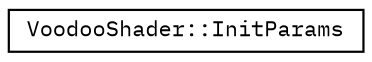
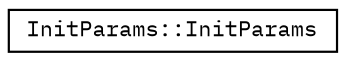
(186, 31) -> (173, 31)
